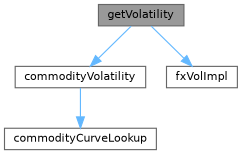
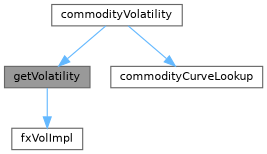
(115, 42) -> (87, 42)
